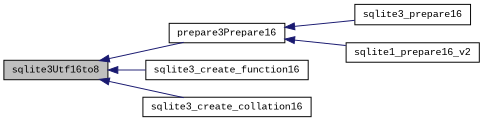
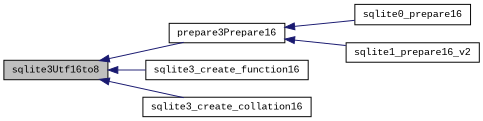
(413, 15) -> (413, 15)
